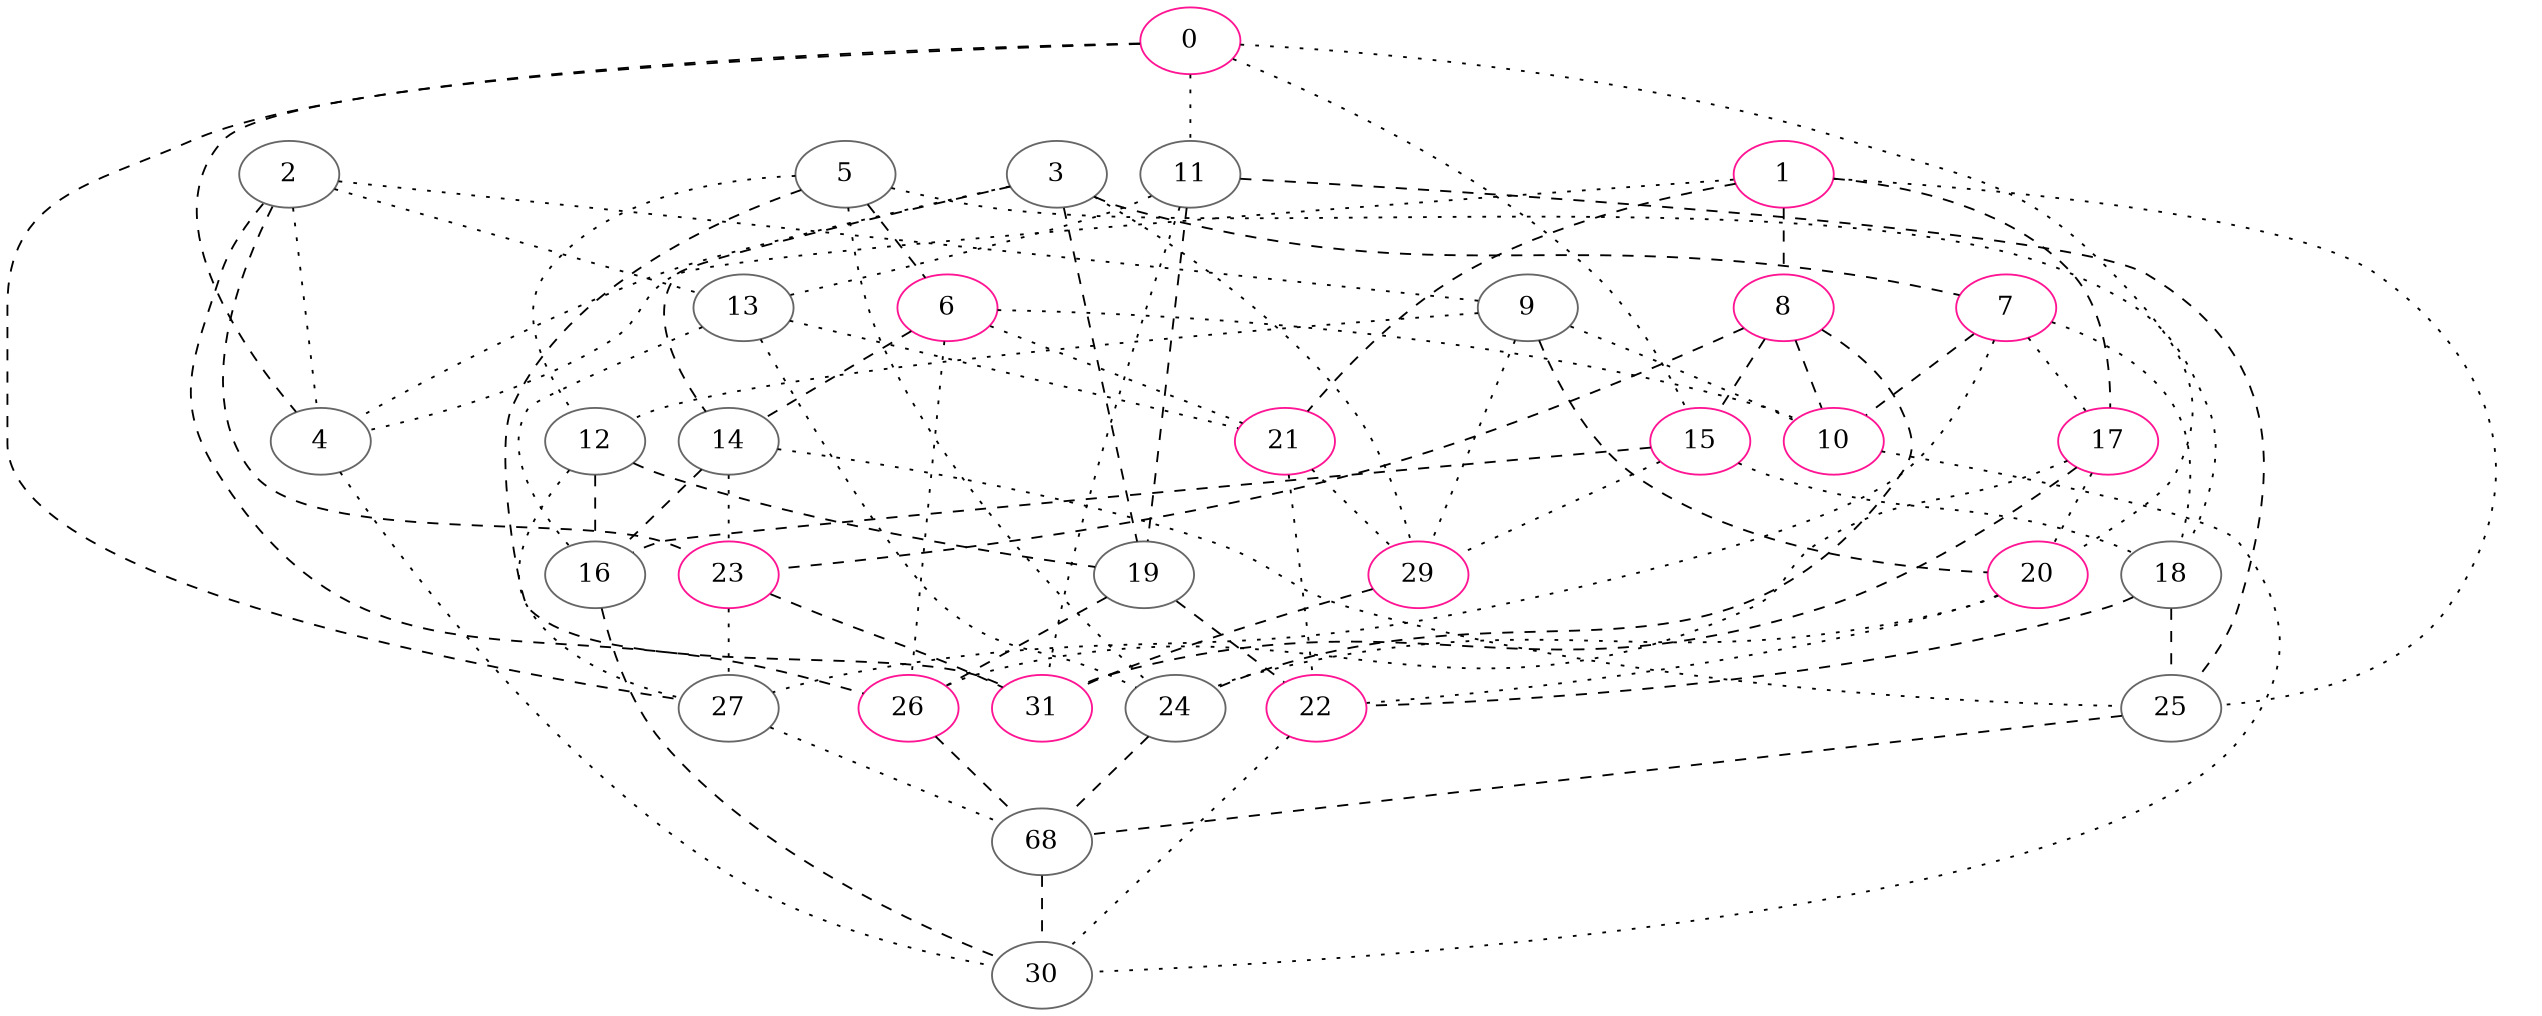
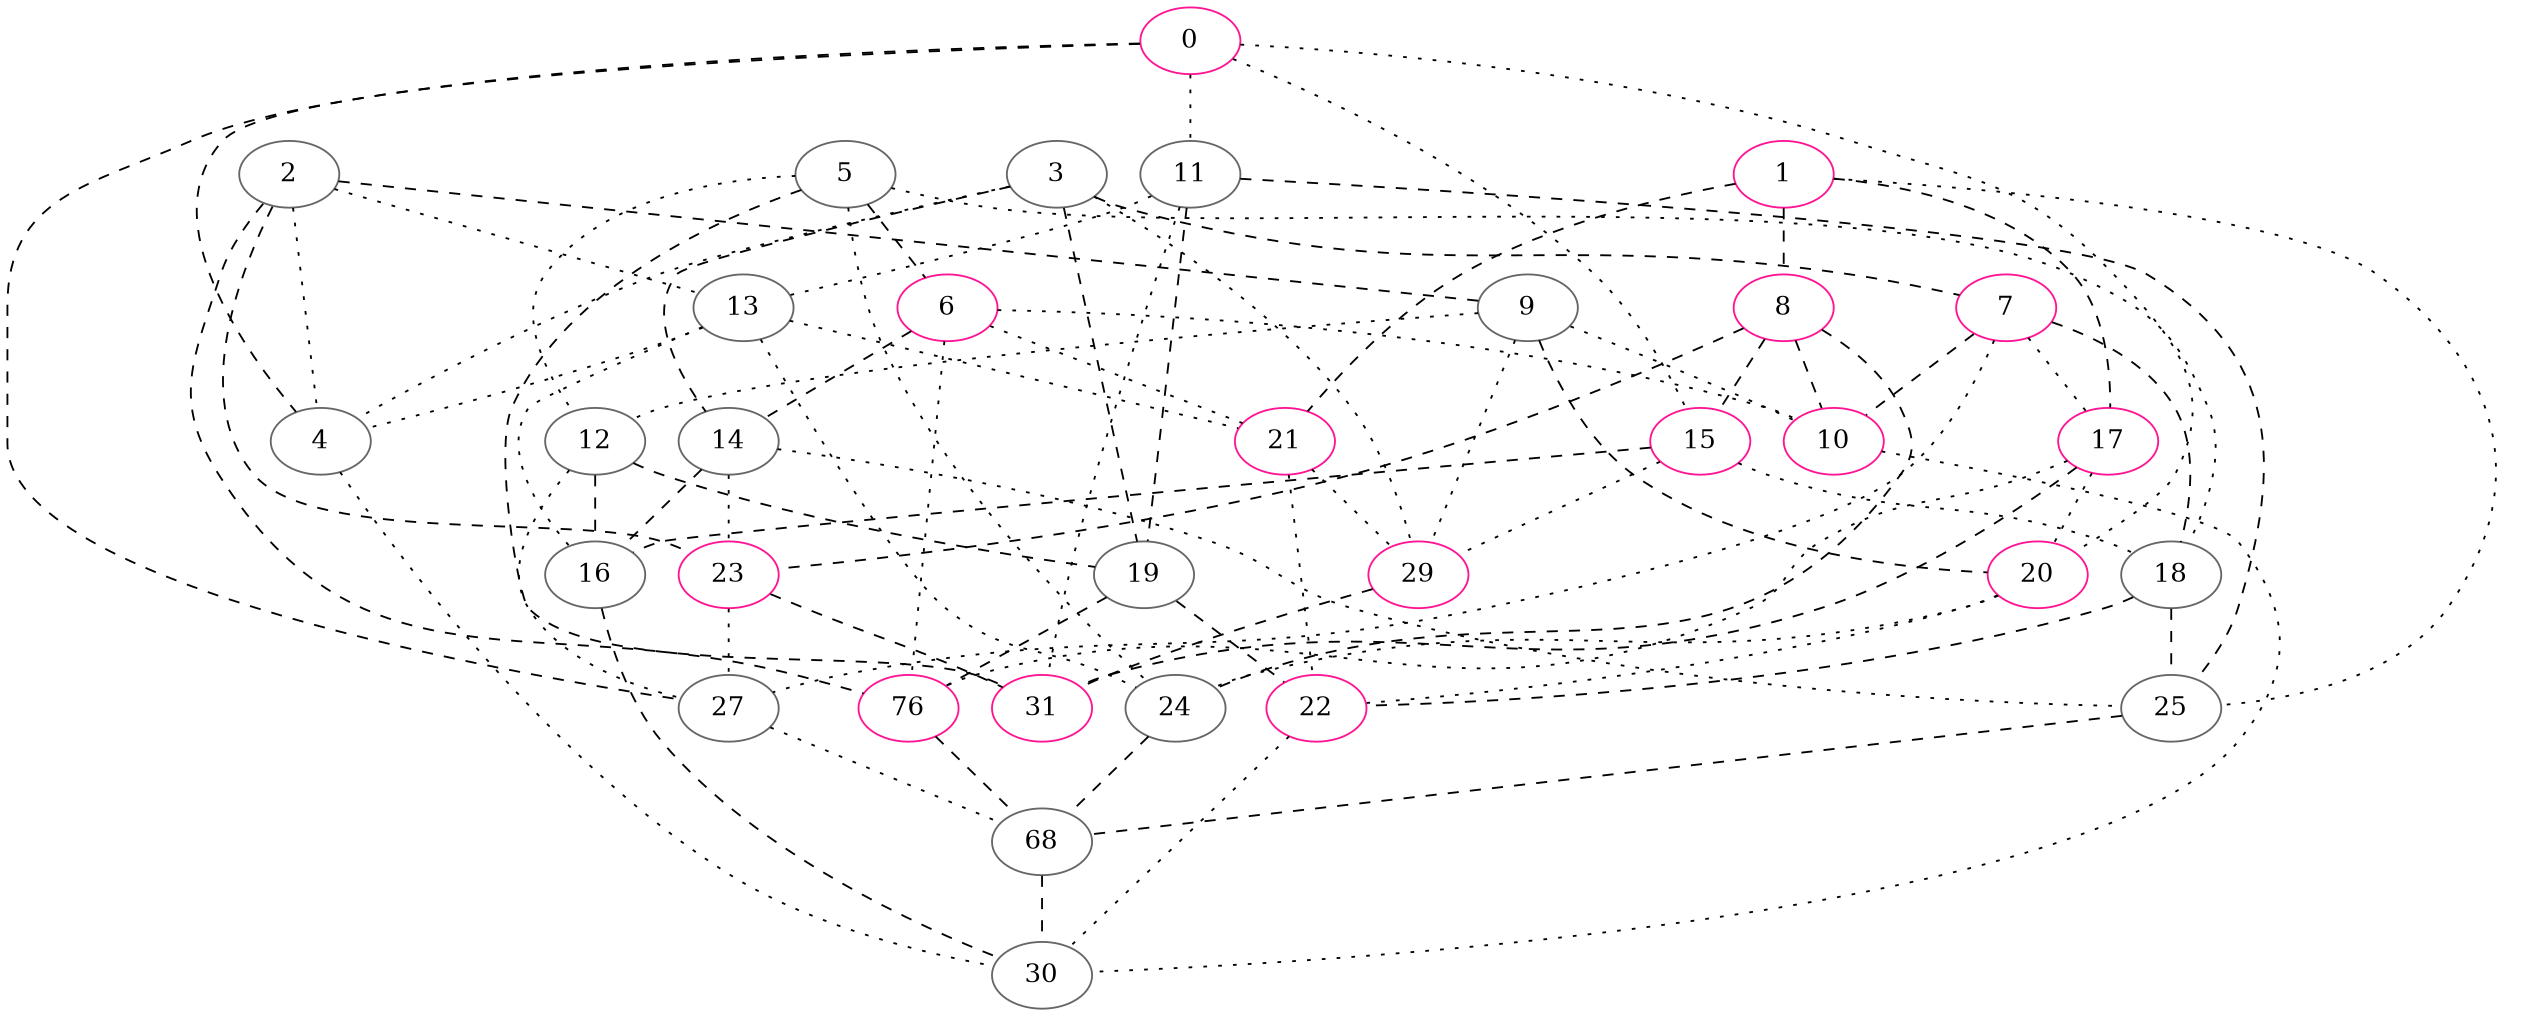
(1098, 228) -> (570, 373)
(1022, 253) -> (880, 238)
(2171, 402) -> (2171, 402)
(909, 708) -> (909, 708)
